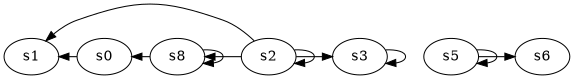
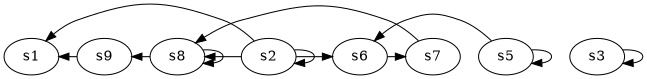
(104, 57) -> (104, 57)
(305, 57) -> (305, 57)
none -> (433, 57)
